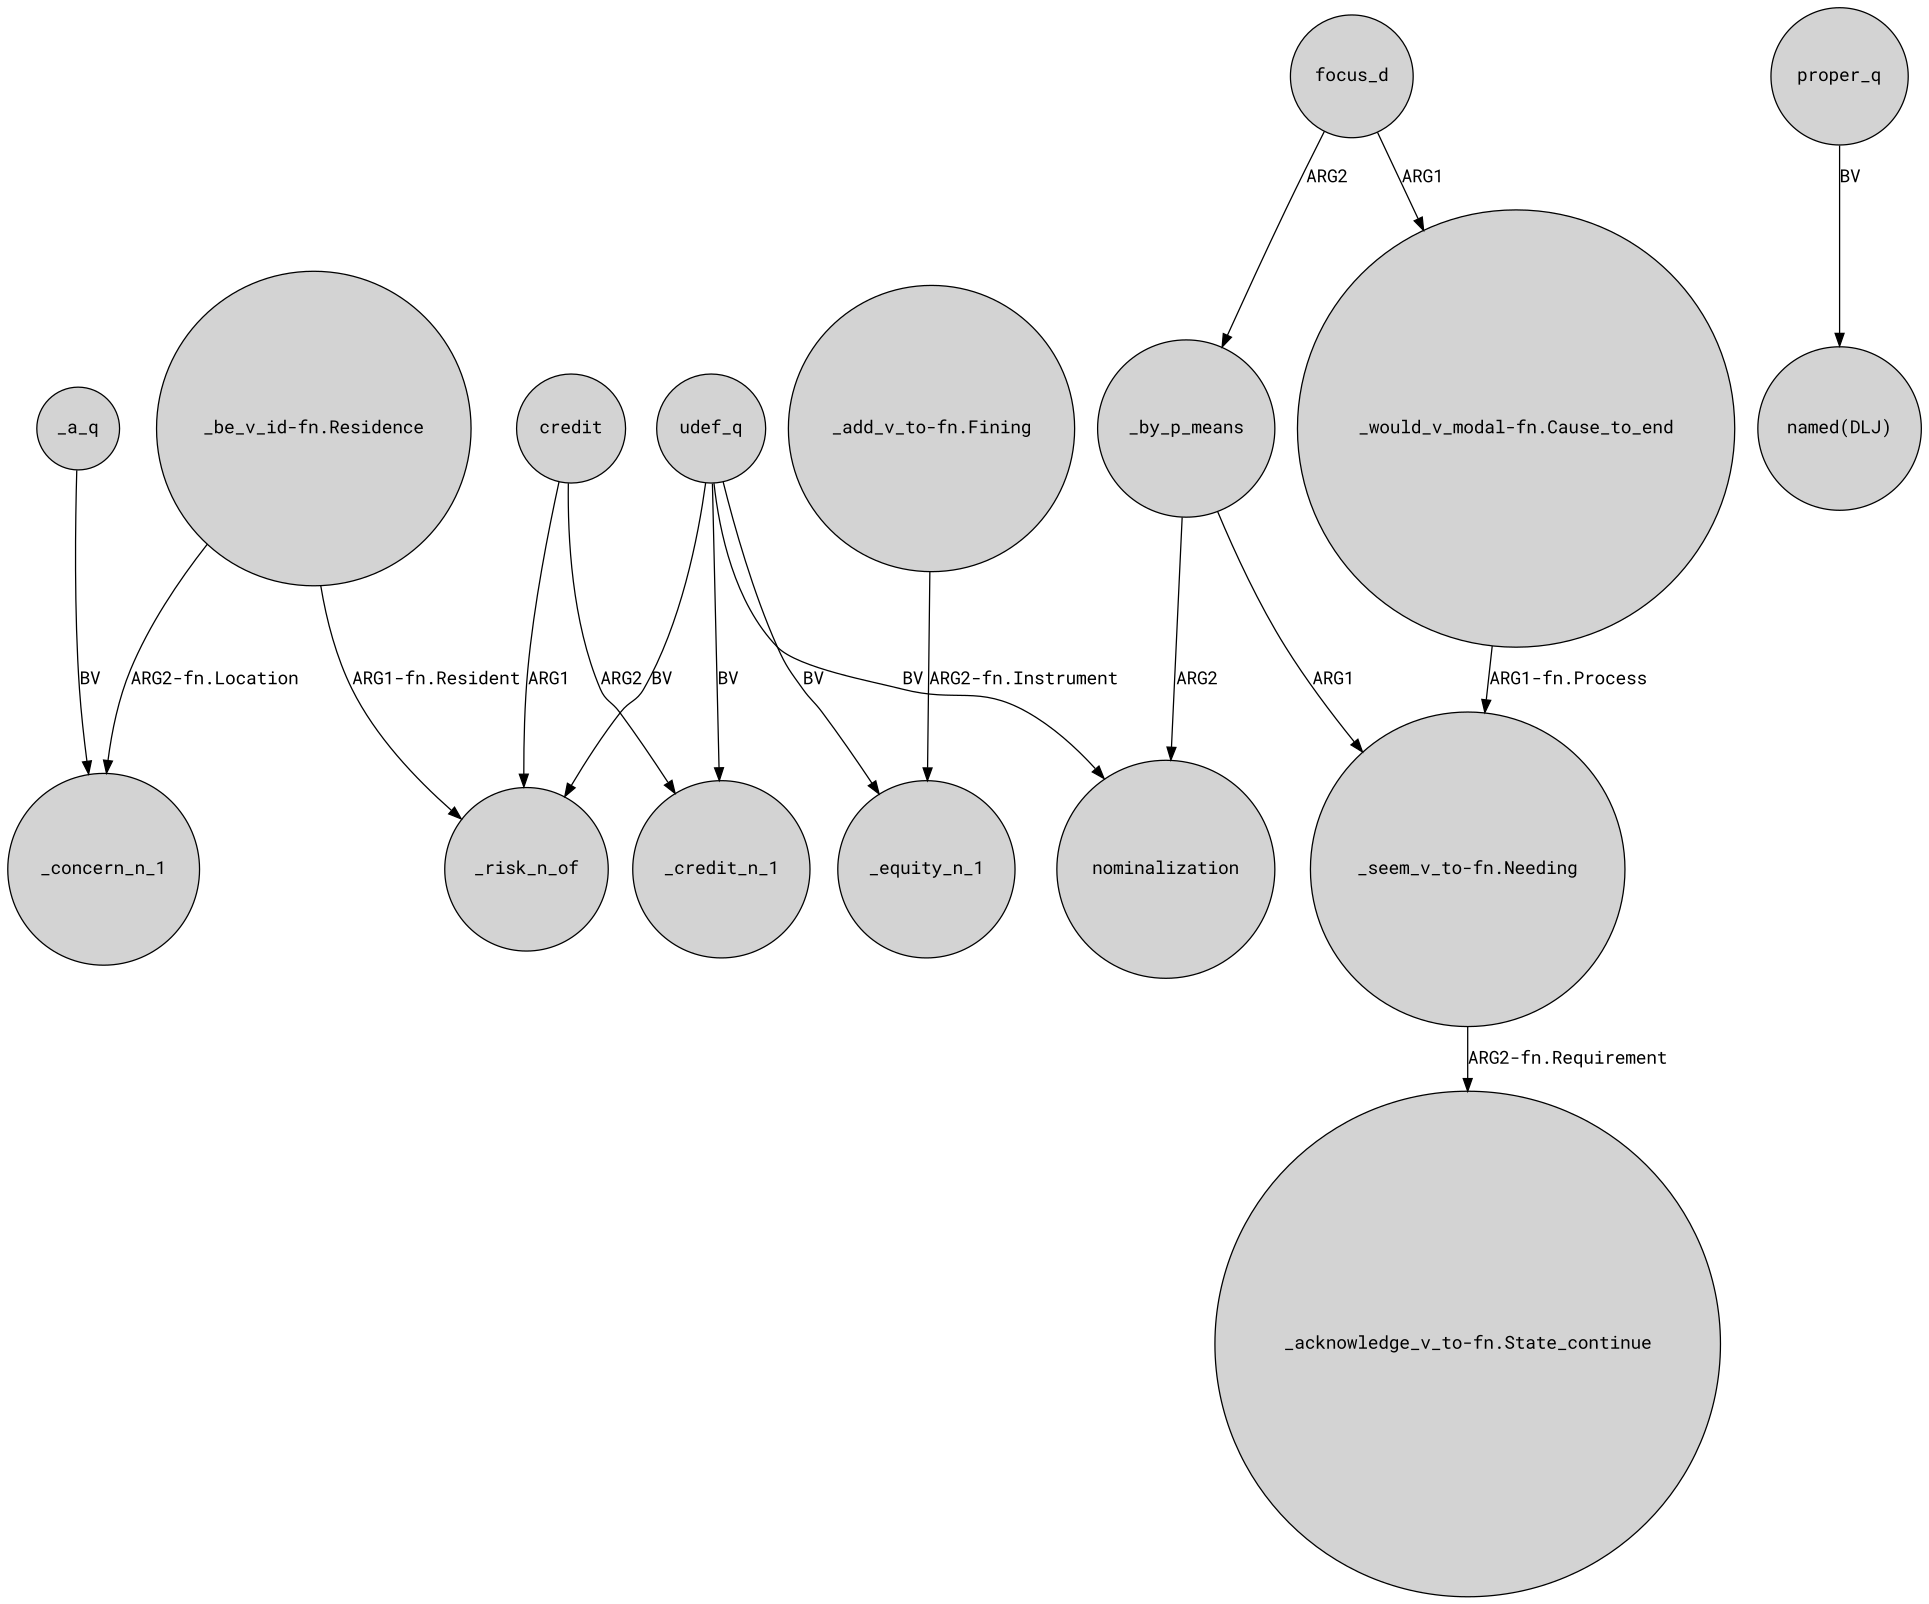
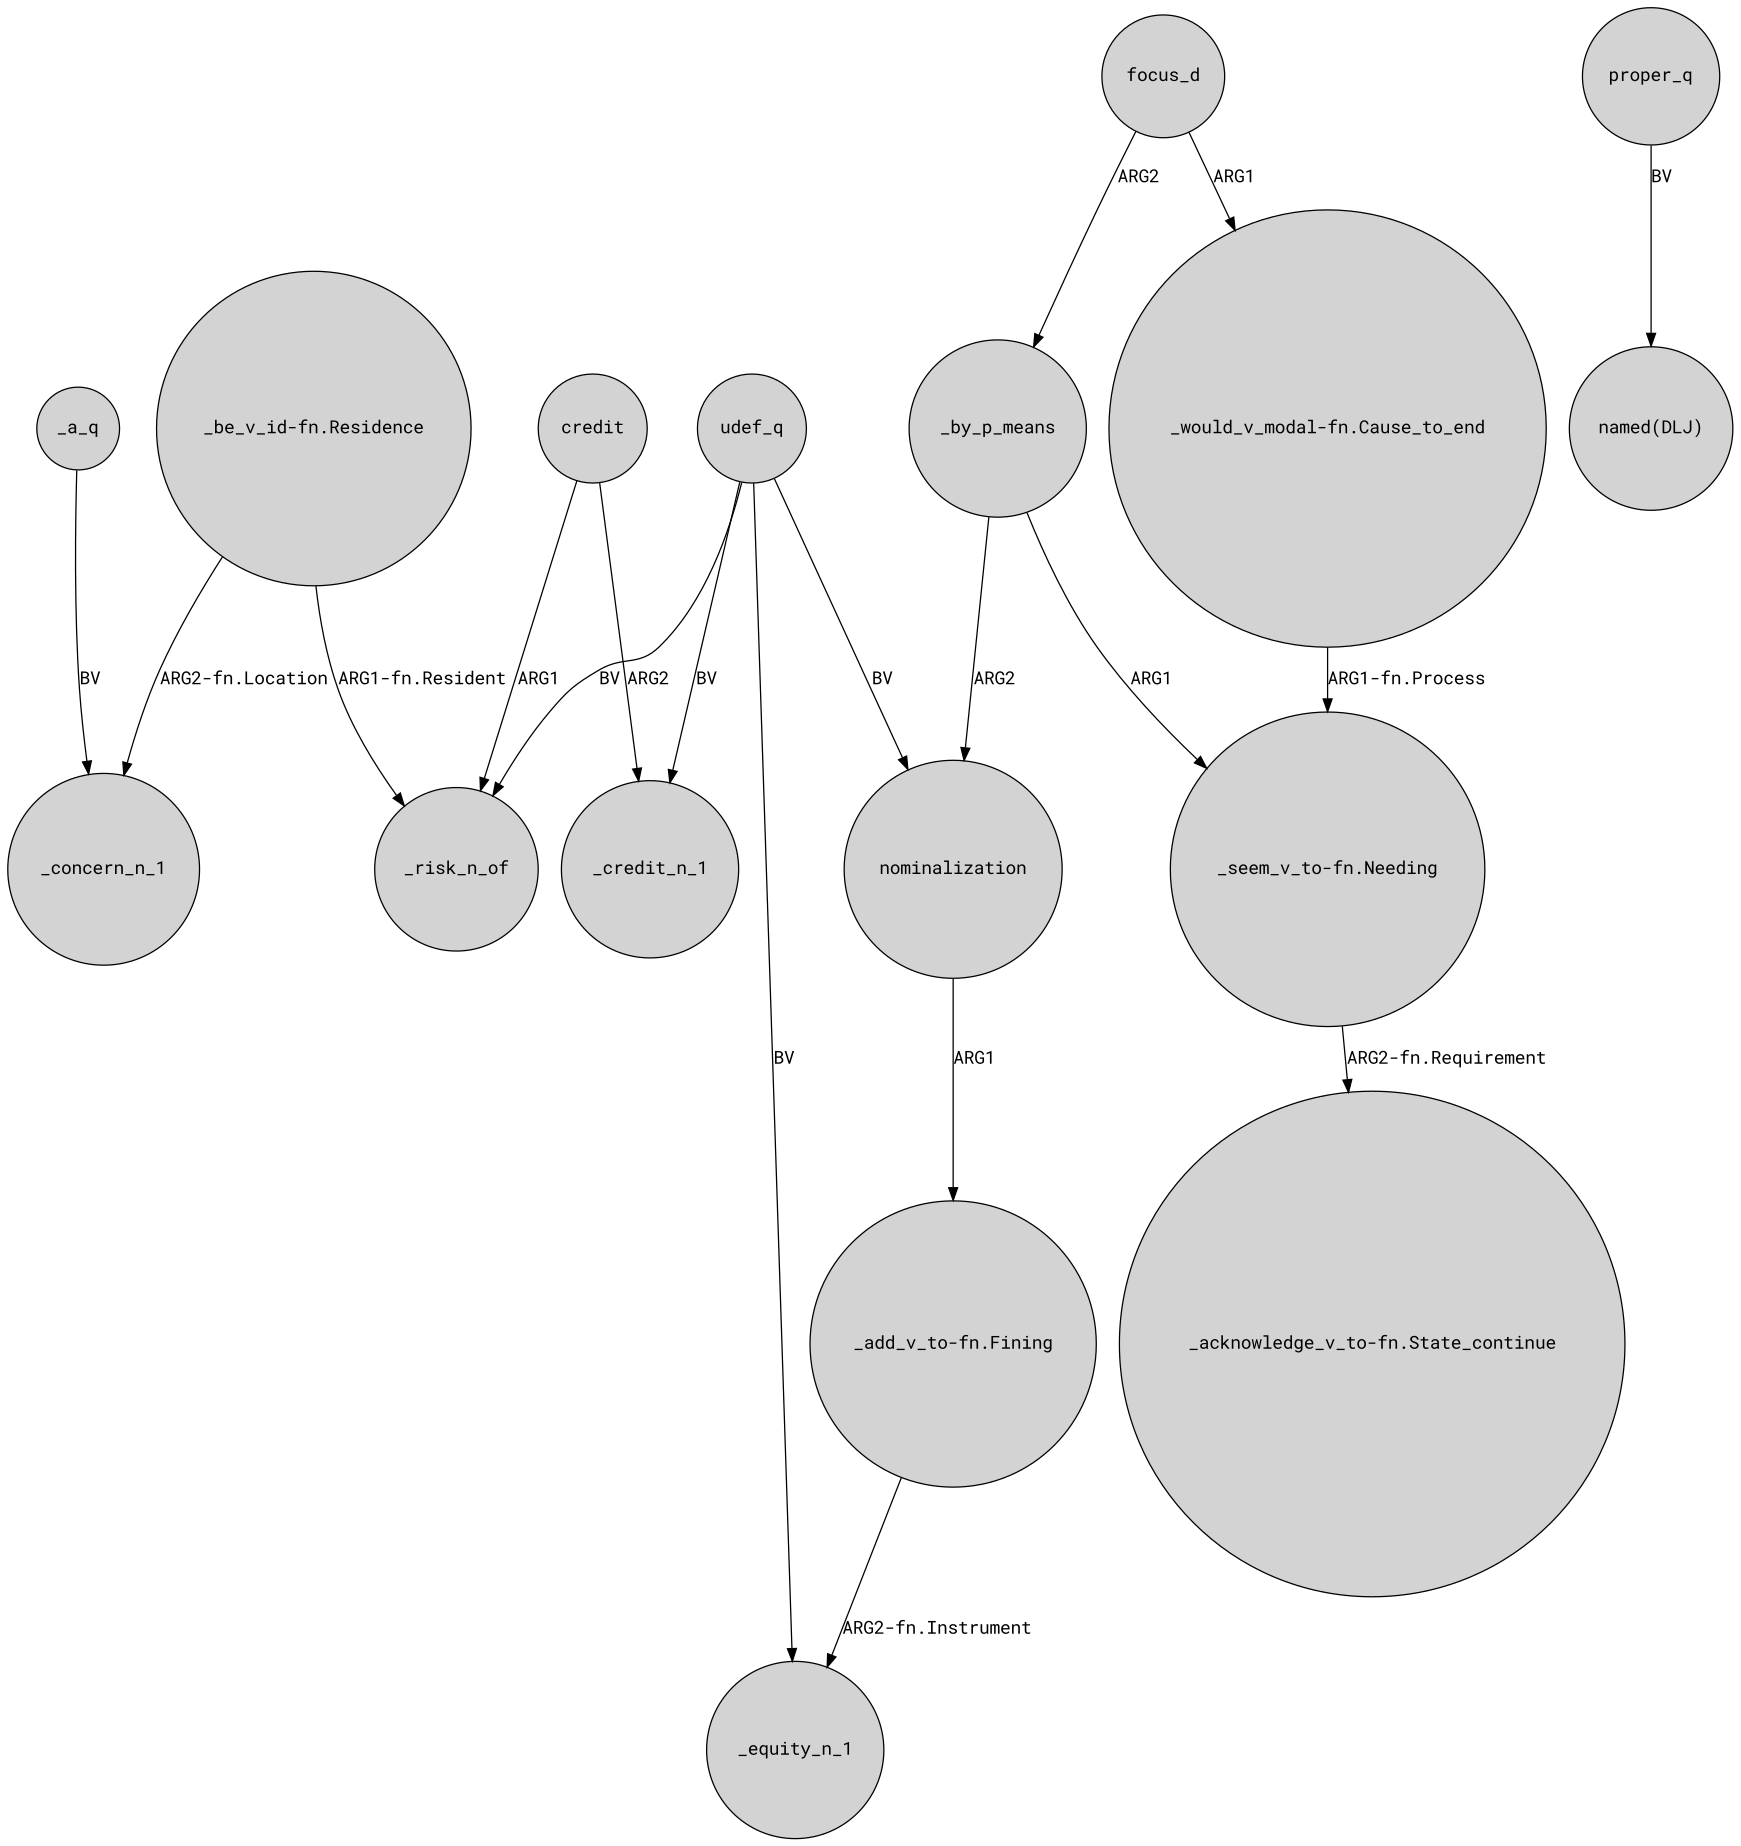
none -> (953, 1083)
